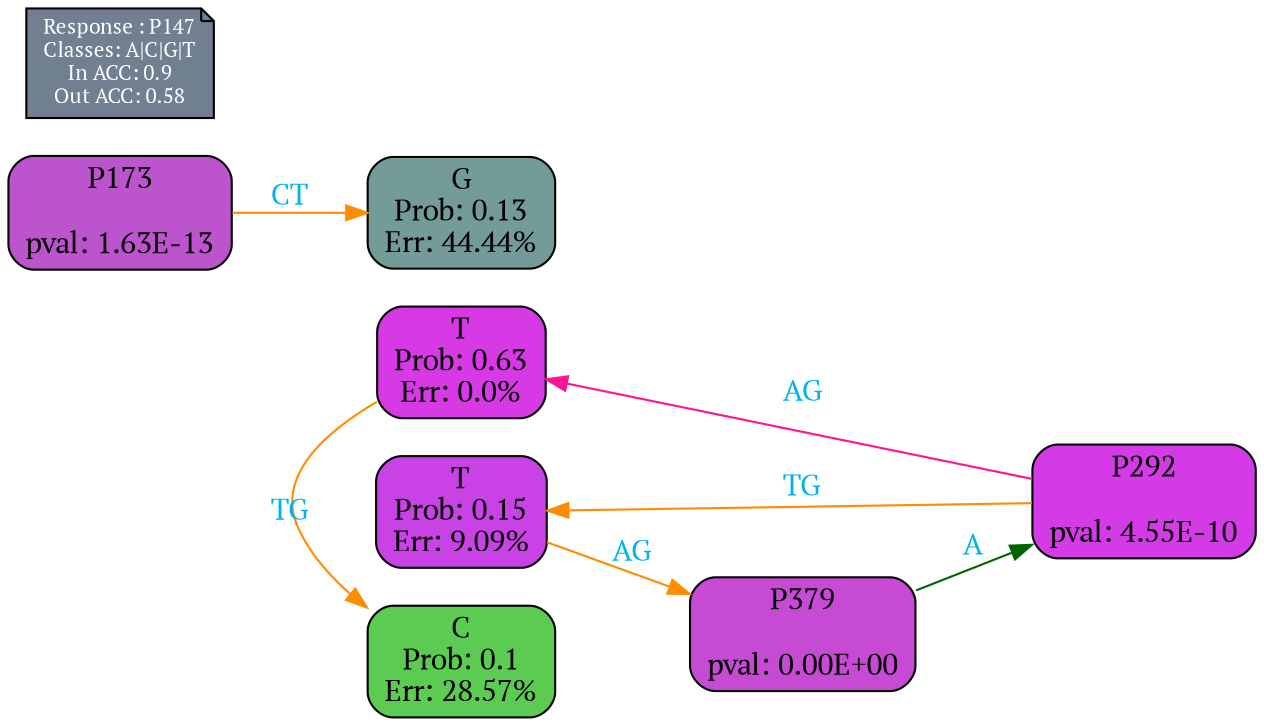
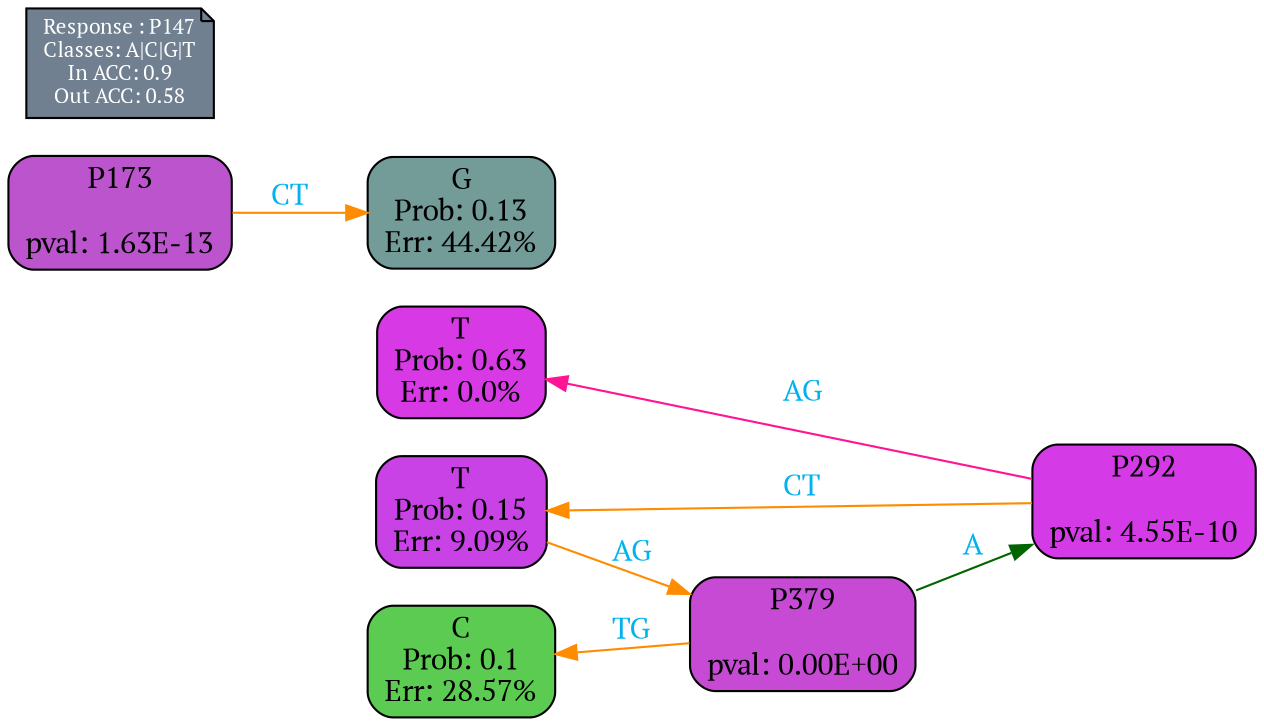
(461, 213) -> (461, 213)
(803, 488) -> (803, 488)
(294, 490) -> (634, 648)
